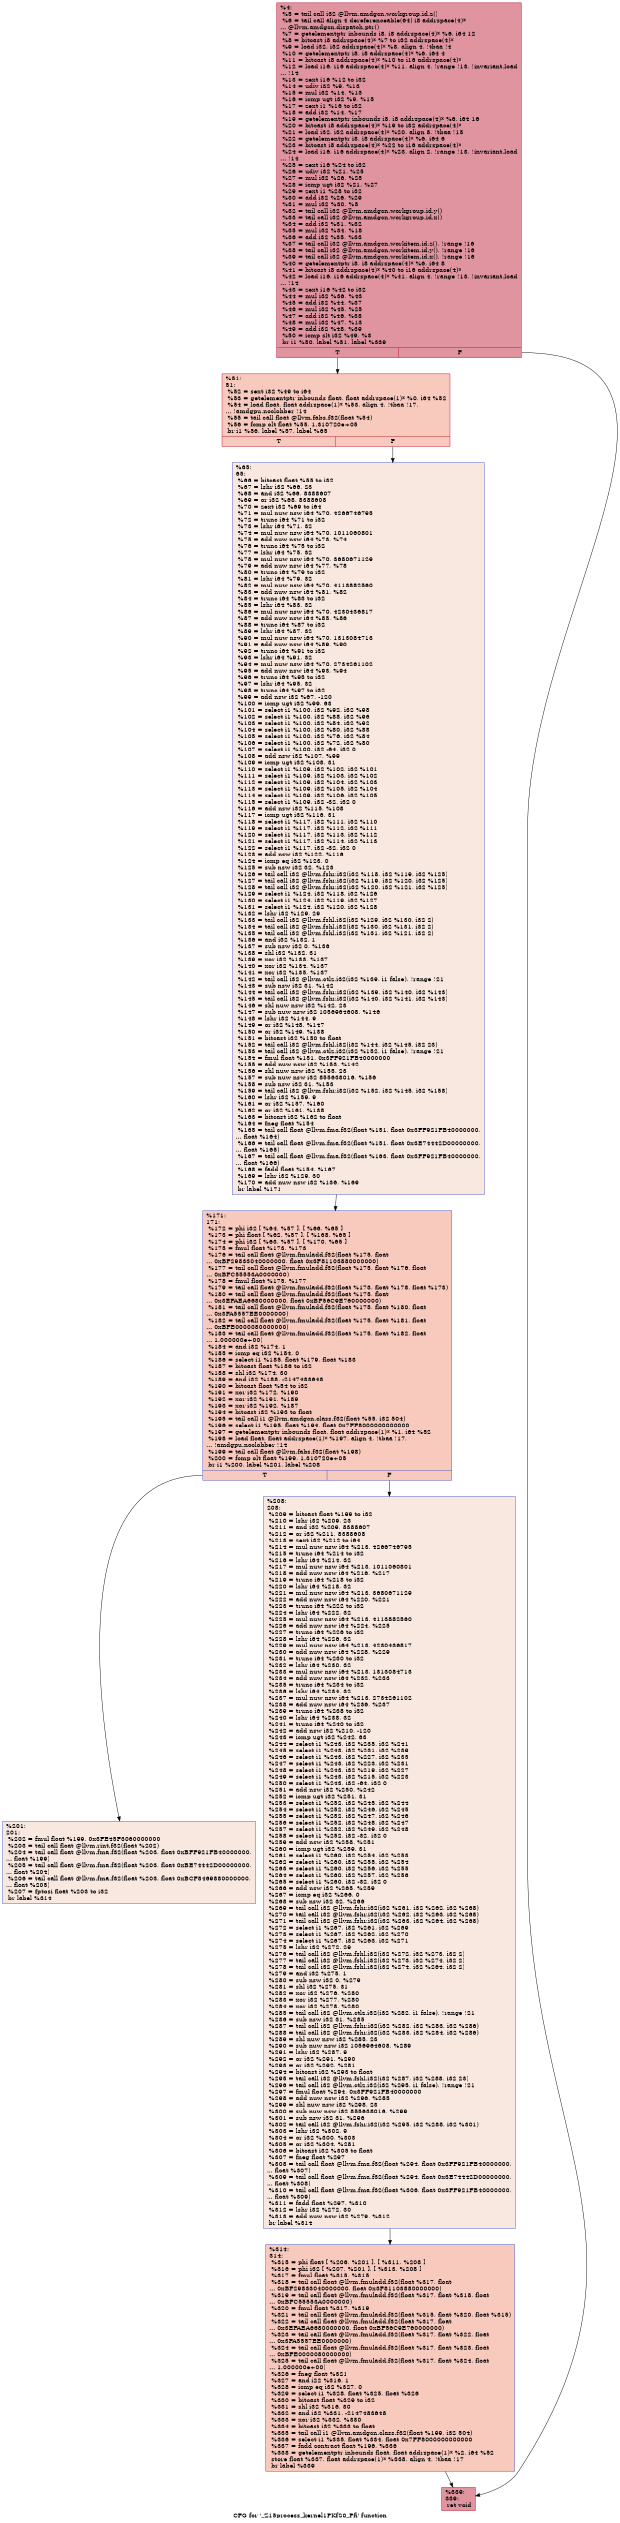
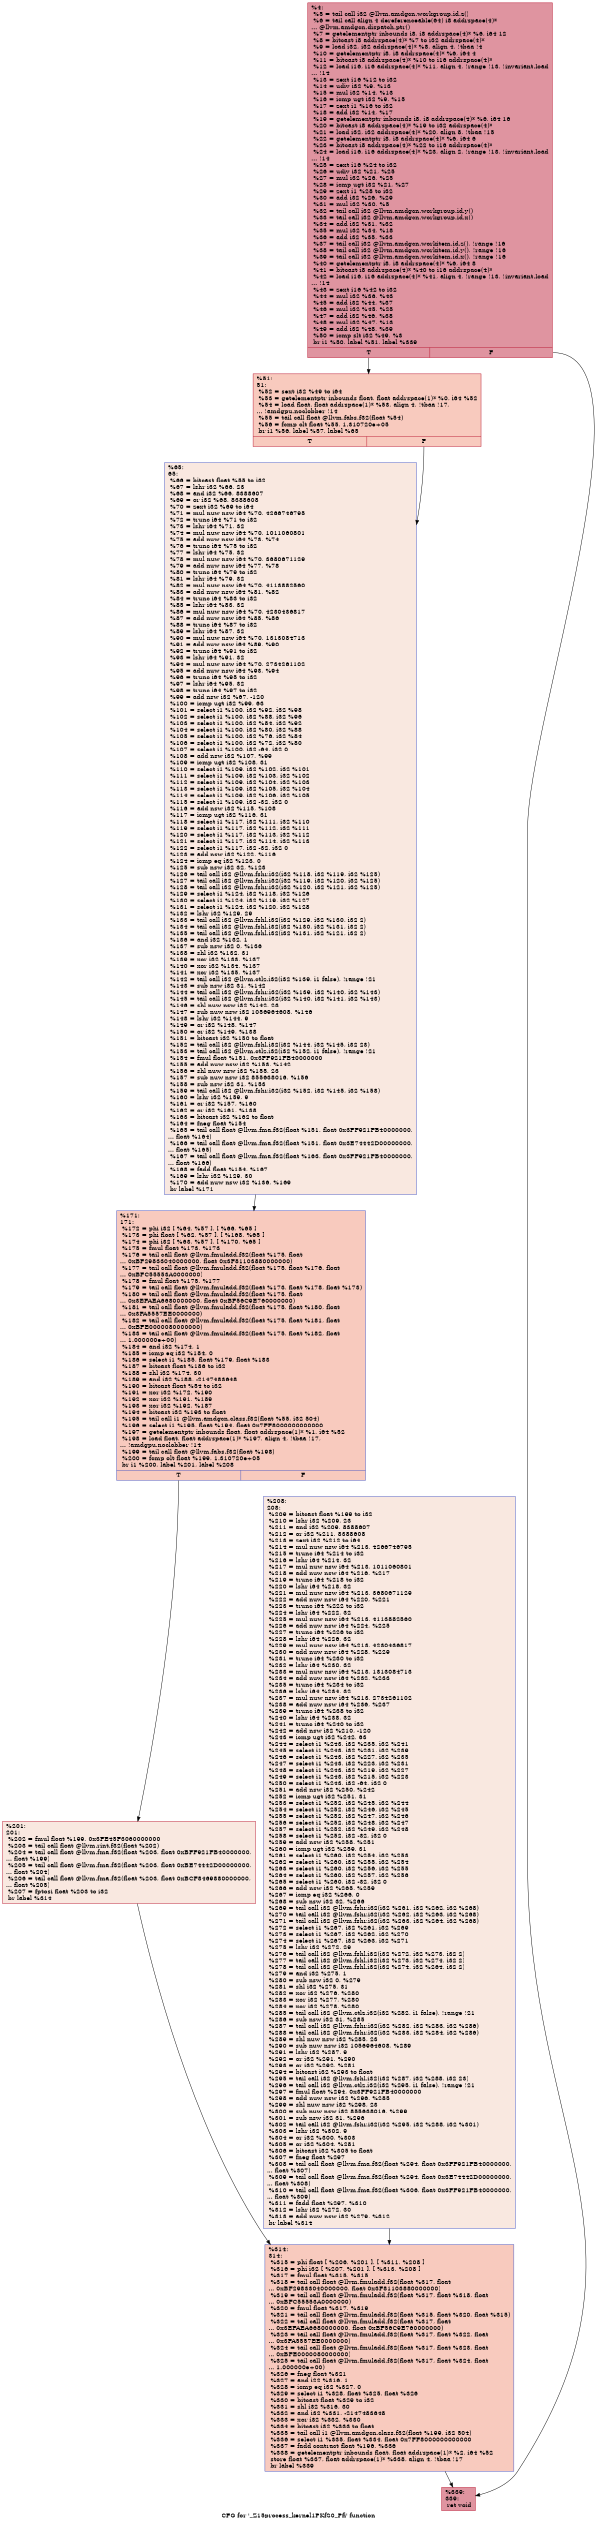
(389, 1486) -> none
(129, 1862) -> (129, 1862)
none -> (188, 2078)
